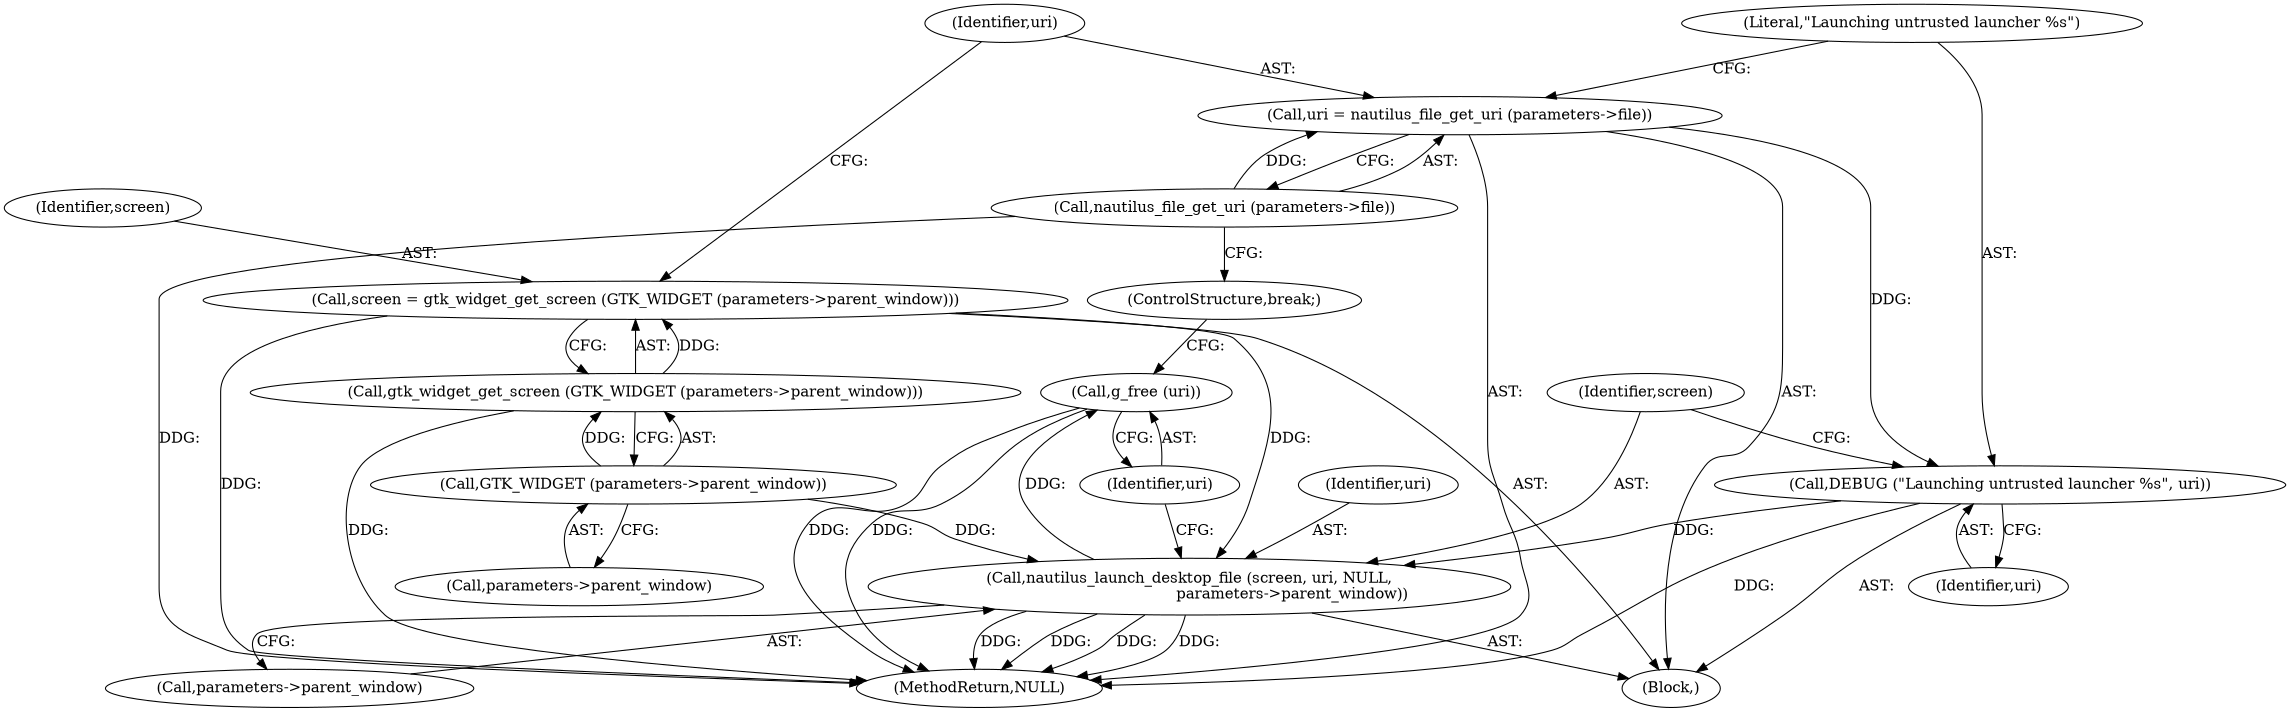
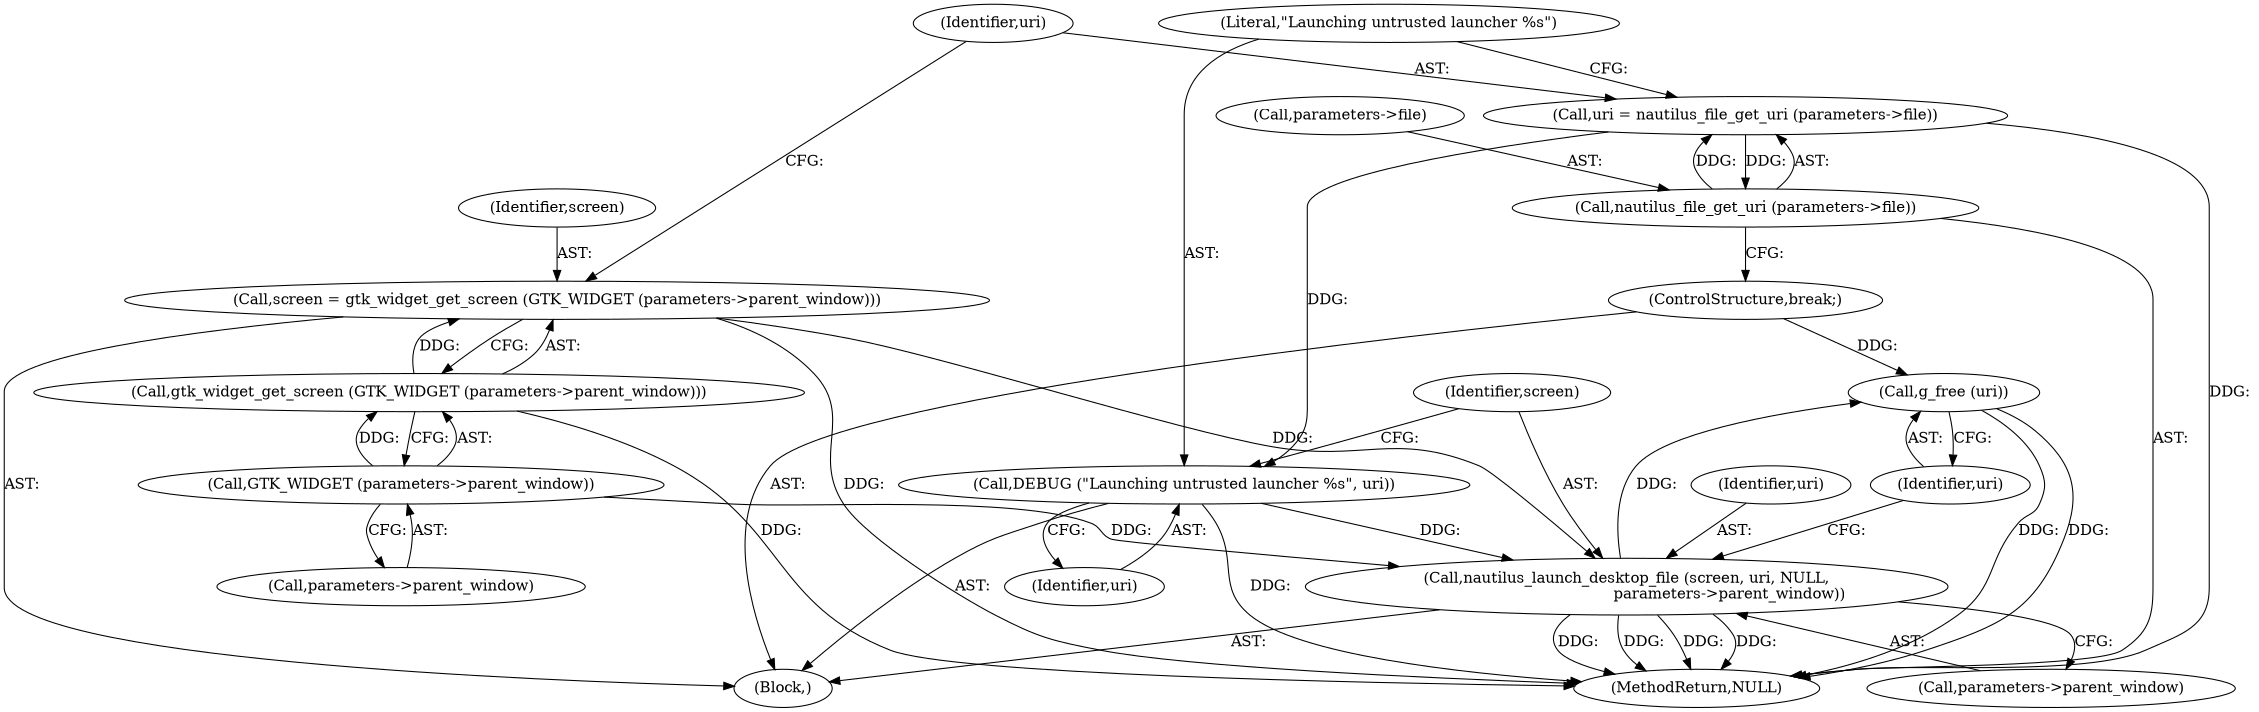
none -> (1340, 116)
(1378, 162) -> (1768, 162)
(1208, 346) -> (1880, 346)
(1782, 356) -> (1097, 379)
(1508, 393) -> (2232, 393)
(182, 439) -> (2173, 439)
